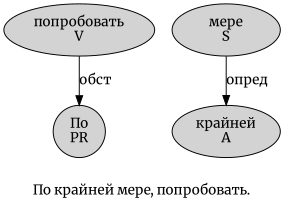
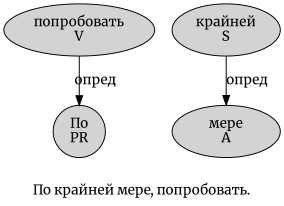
(226, 30) -> (226, 30)
(96, 81) -> (96, 81)
(226, 131) -> (226, 131)
